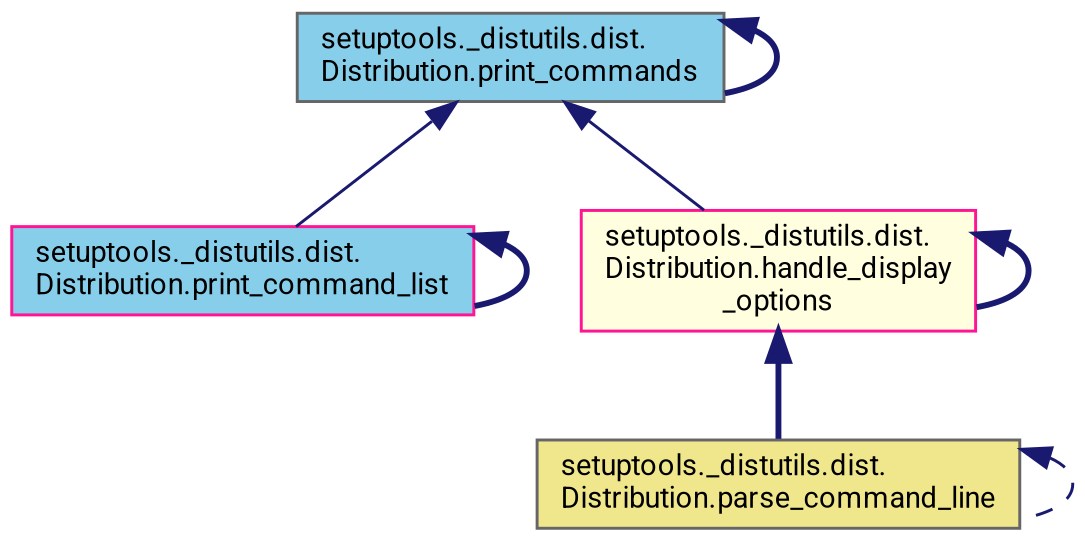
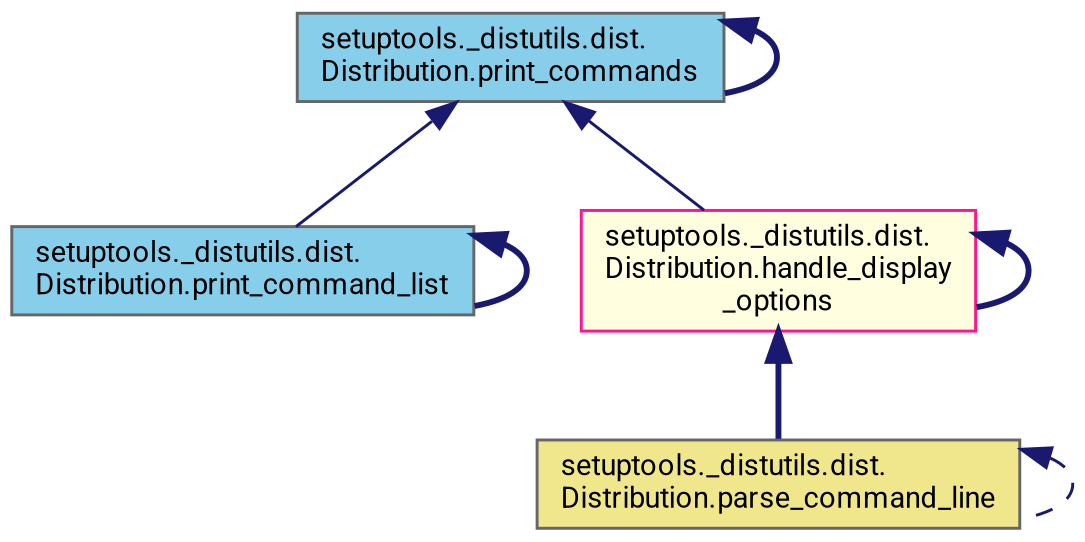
(243, 271) -> (243, 271)
